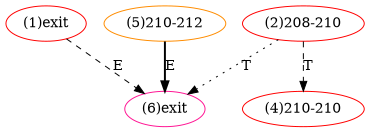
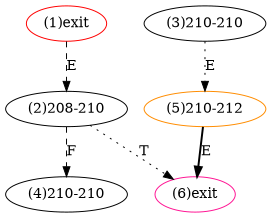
none -> (205, 24)
(303, 24) -> (67, 109)
(101, 63) -> (67, 61)
(308, 66) -> (71, 152)
(303, 109) -> (67, 194)
